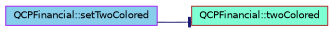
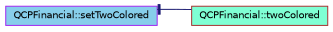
(172, 22) -> (177, 9)
